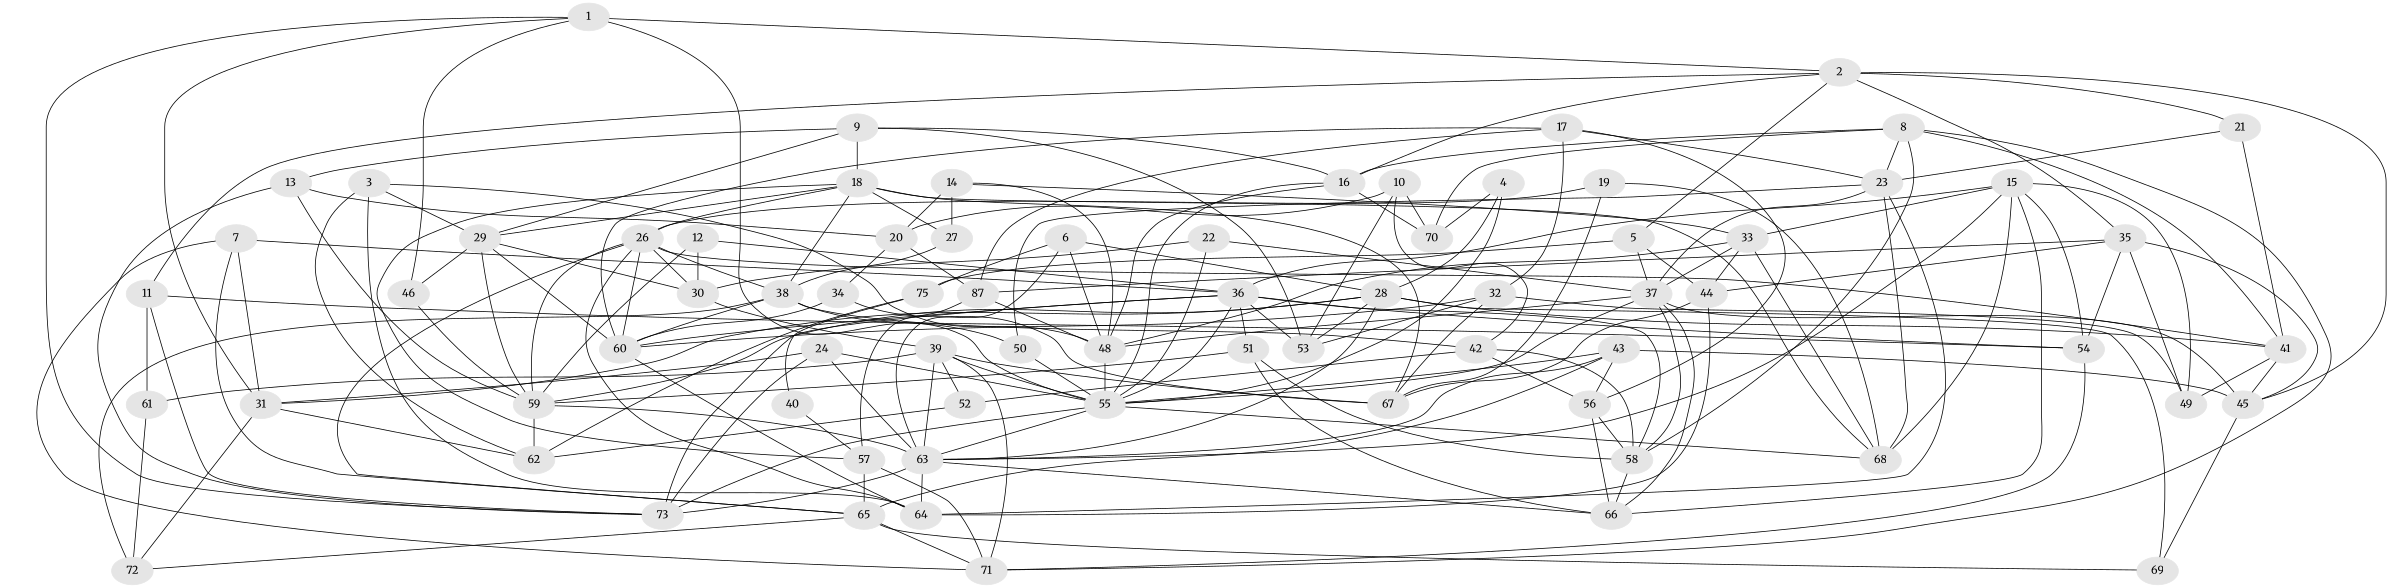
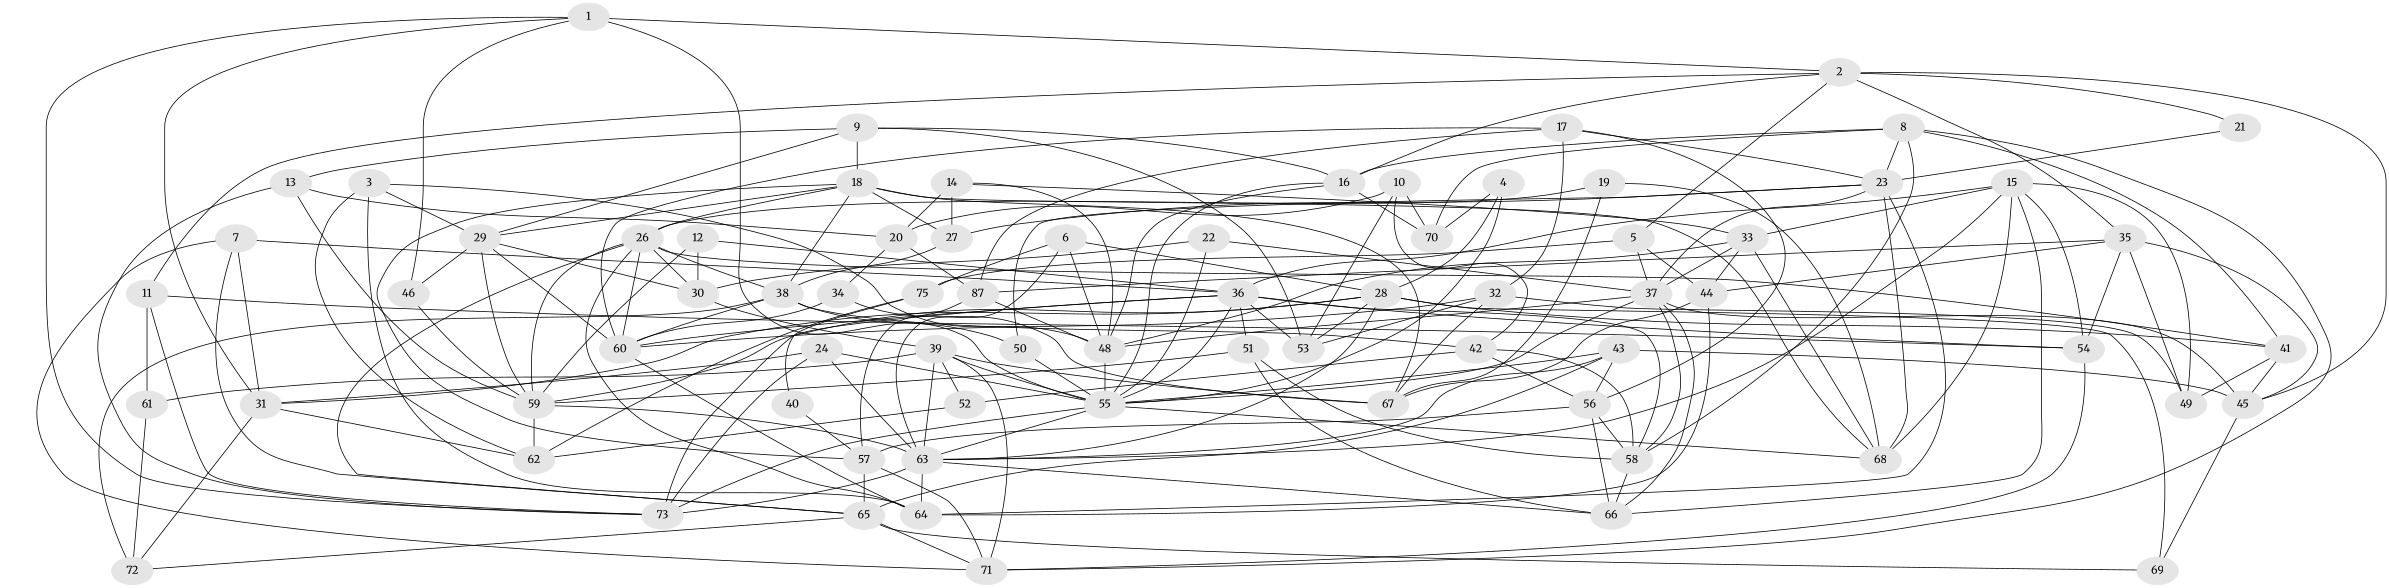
none -> (1415, 202)
(2262, 234) -> none
none -> (1224, 424)
